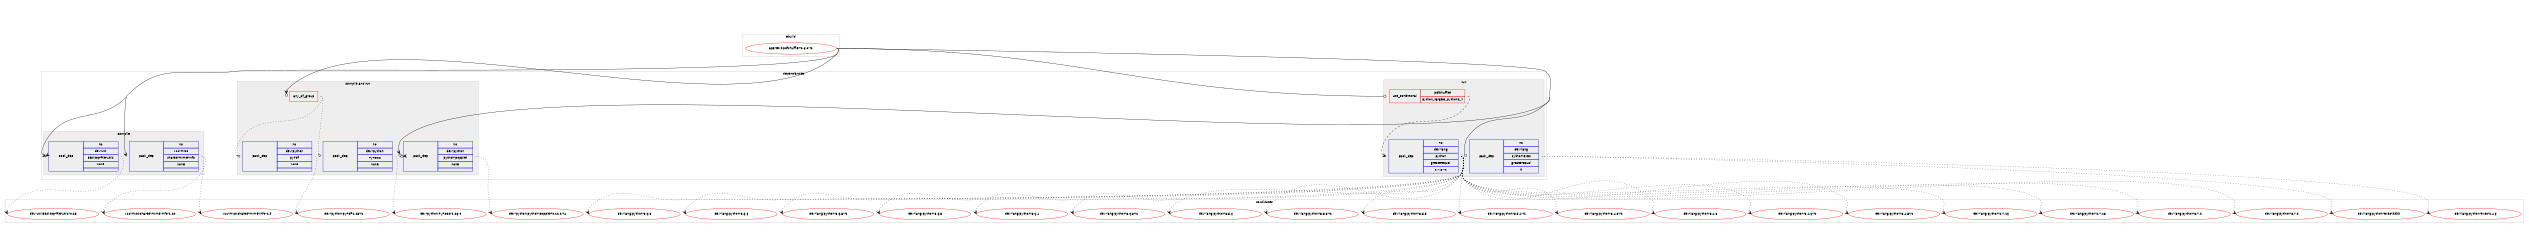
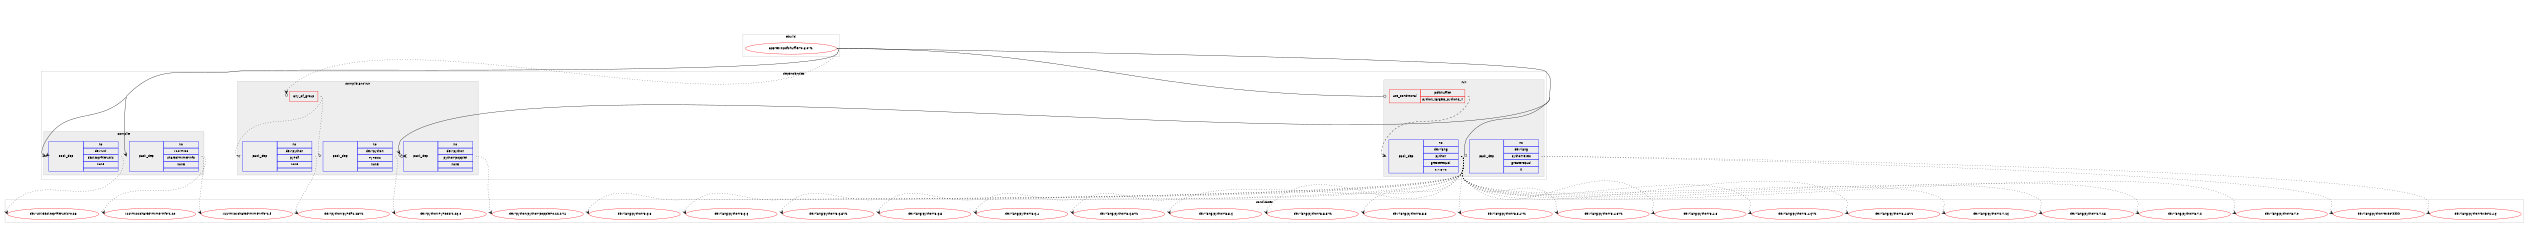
(579, 74) -> (579, 74)
